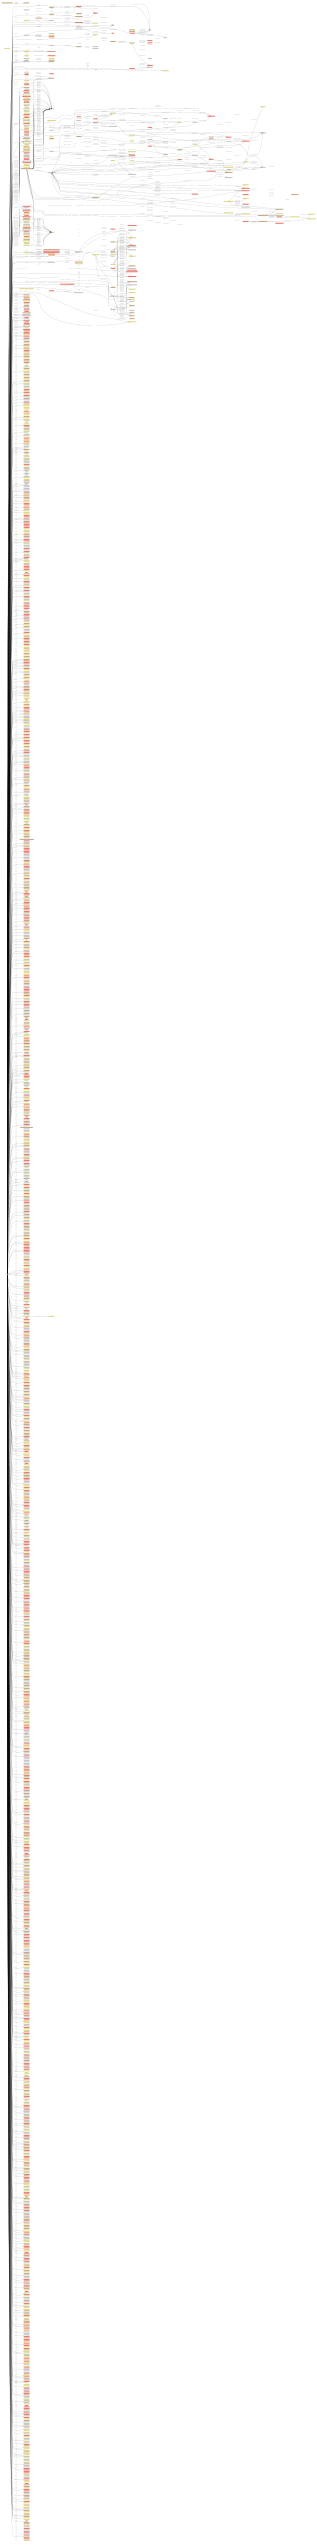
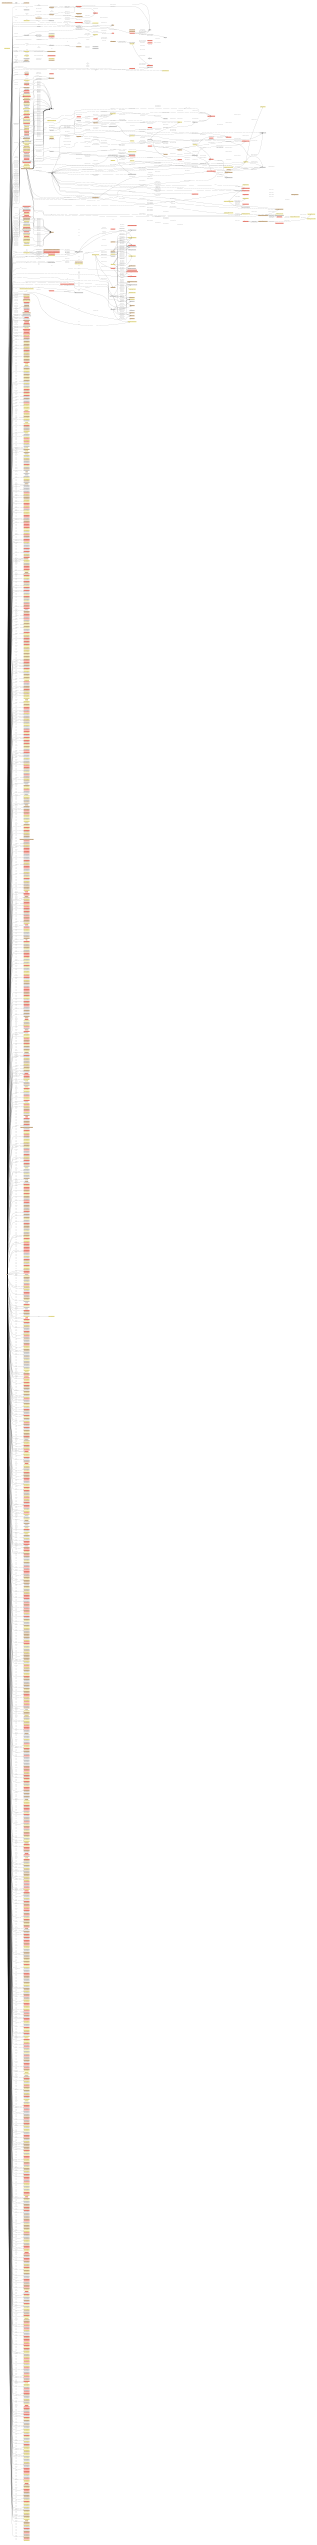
(52, 62) -> none
(27, 1130) -> (27, 1130)
(27, 1189) -> (27, 1189)
